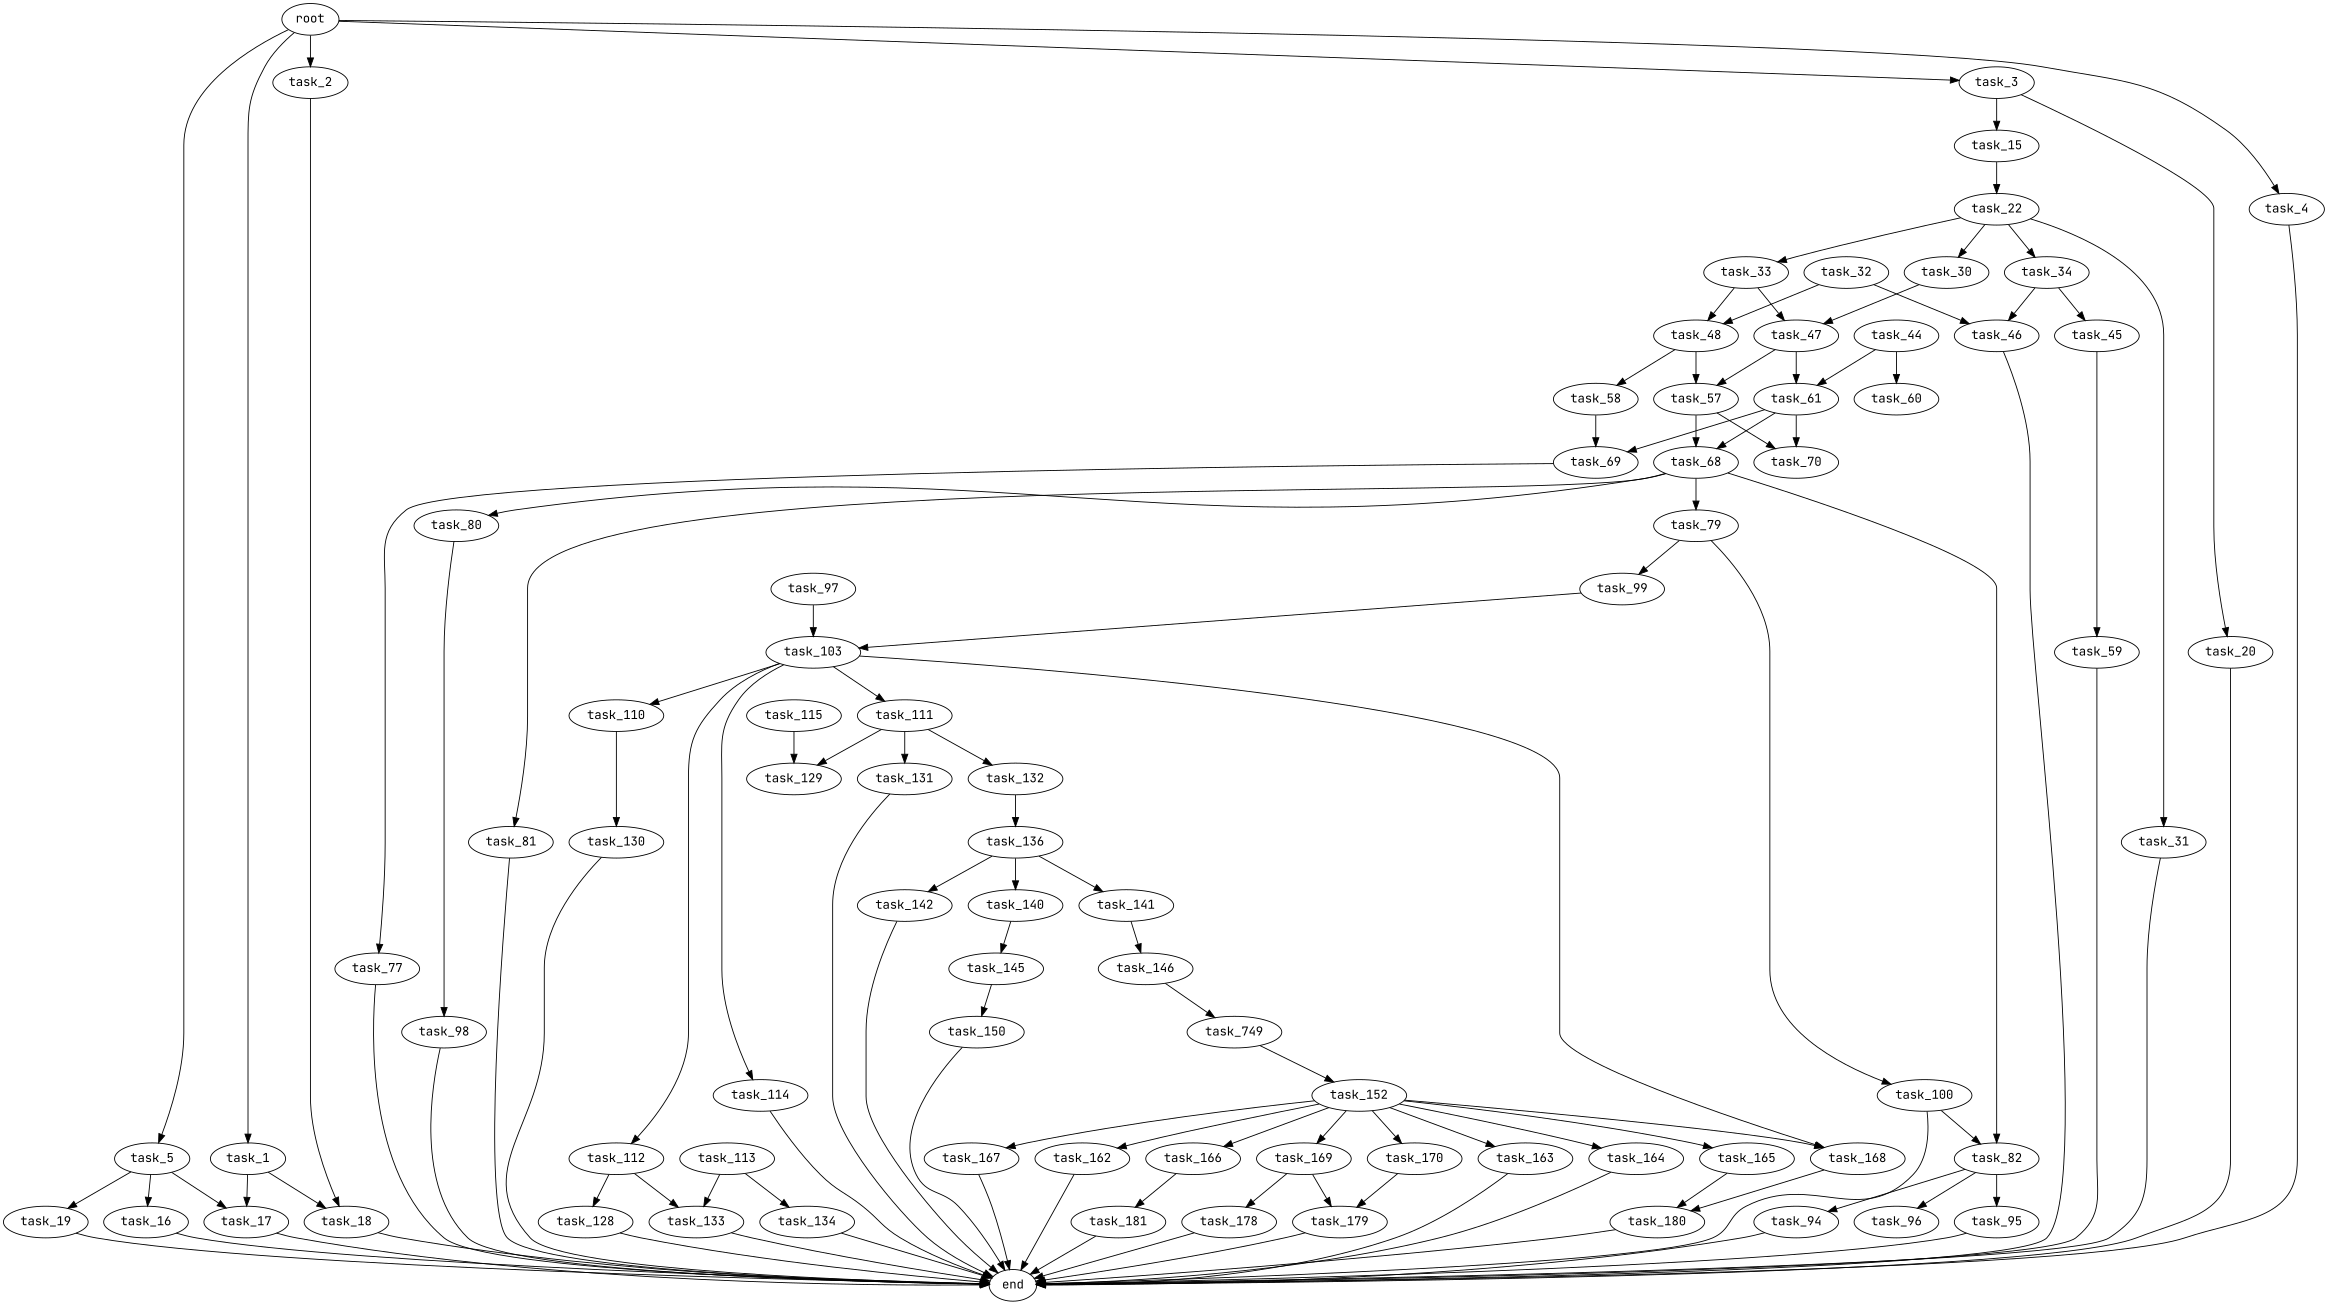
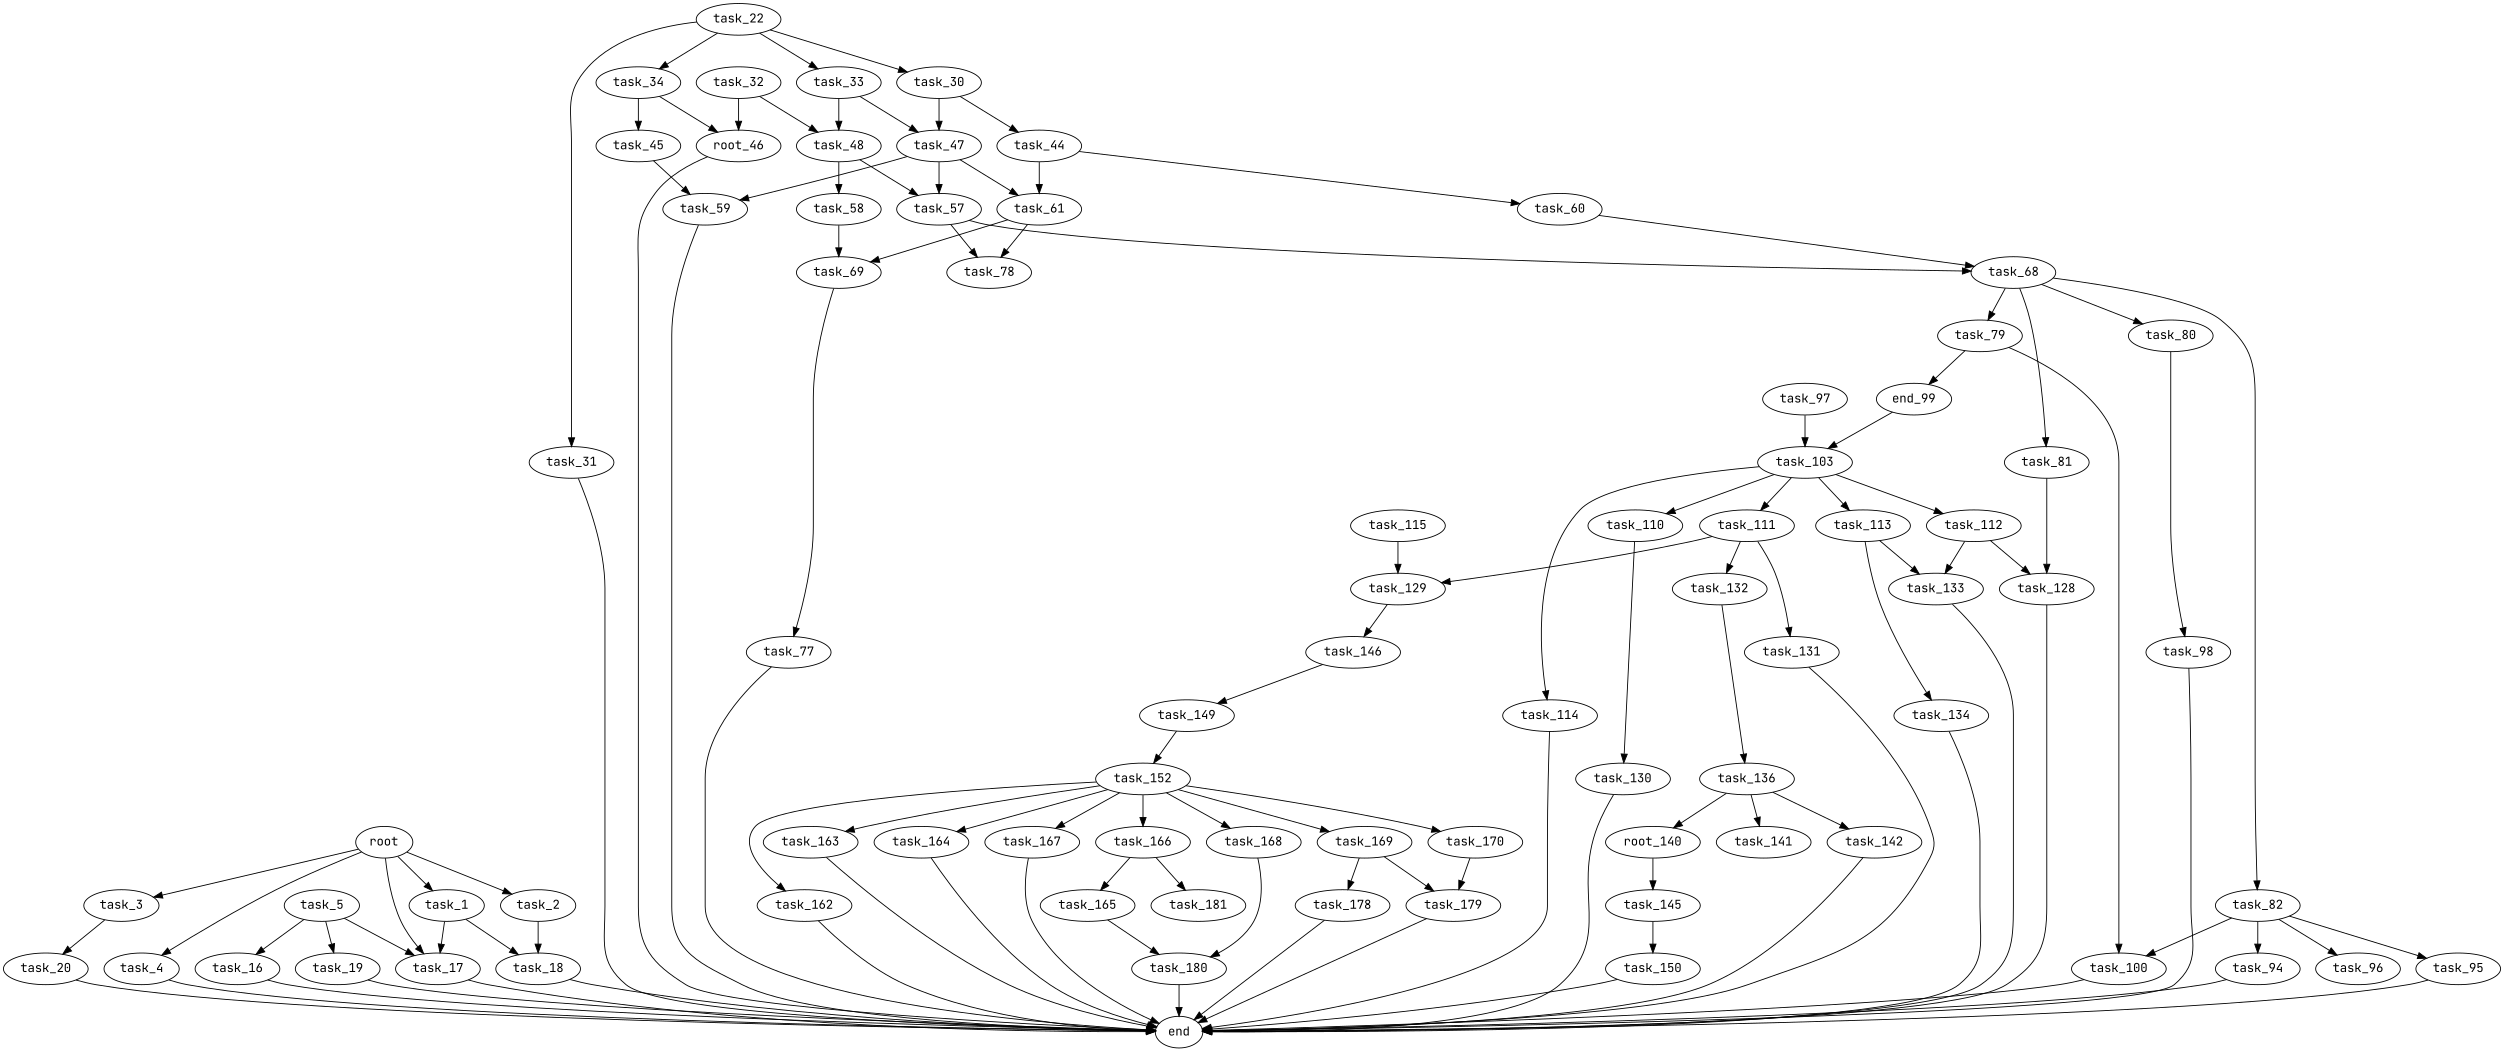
none -> (985, 112)
(1997, 146) -> none
none -> (828, 178)
(1997, 336) -> (739, 146)
(1752, 427) -> (1782, 240)
(1796, 462) -> (989, 273)
(184, 559) -> (395, 905)
(1622, 589) -> (1914, 399)
(1483, 734) -> (1831, 491)
(1016, 906) -> (1653, 842)
(1135, 933) -> (1378, 617)
(1234, 1032) -> (1187, 716)
(1554, 1120) -> (1118, 871)
(1957, 1124) -> (2199, 933)
(531, 1249) -> (2047, 521)
(1067, 1253) -> none
